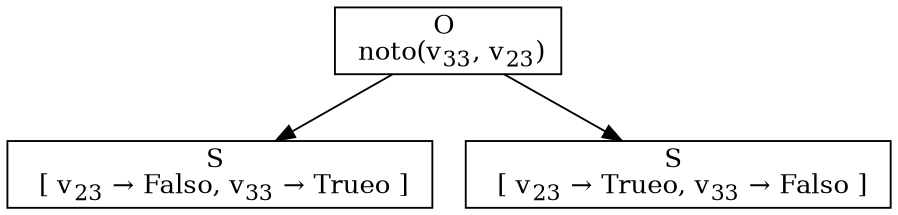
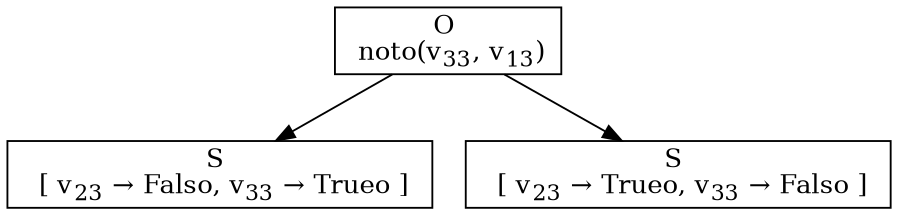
(520, 52) -> (520, 52)
